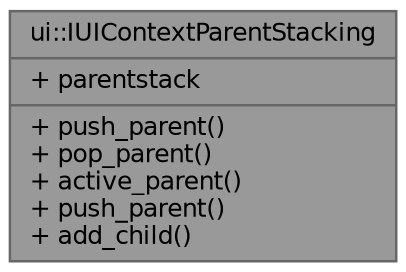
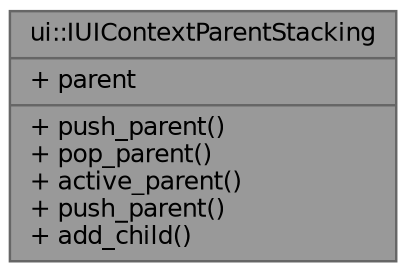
(116, 80) -> (83, 80)
